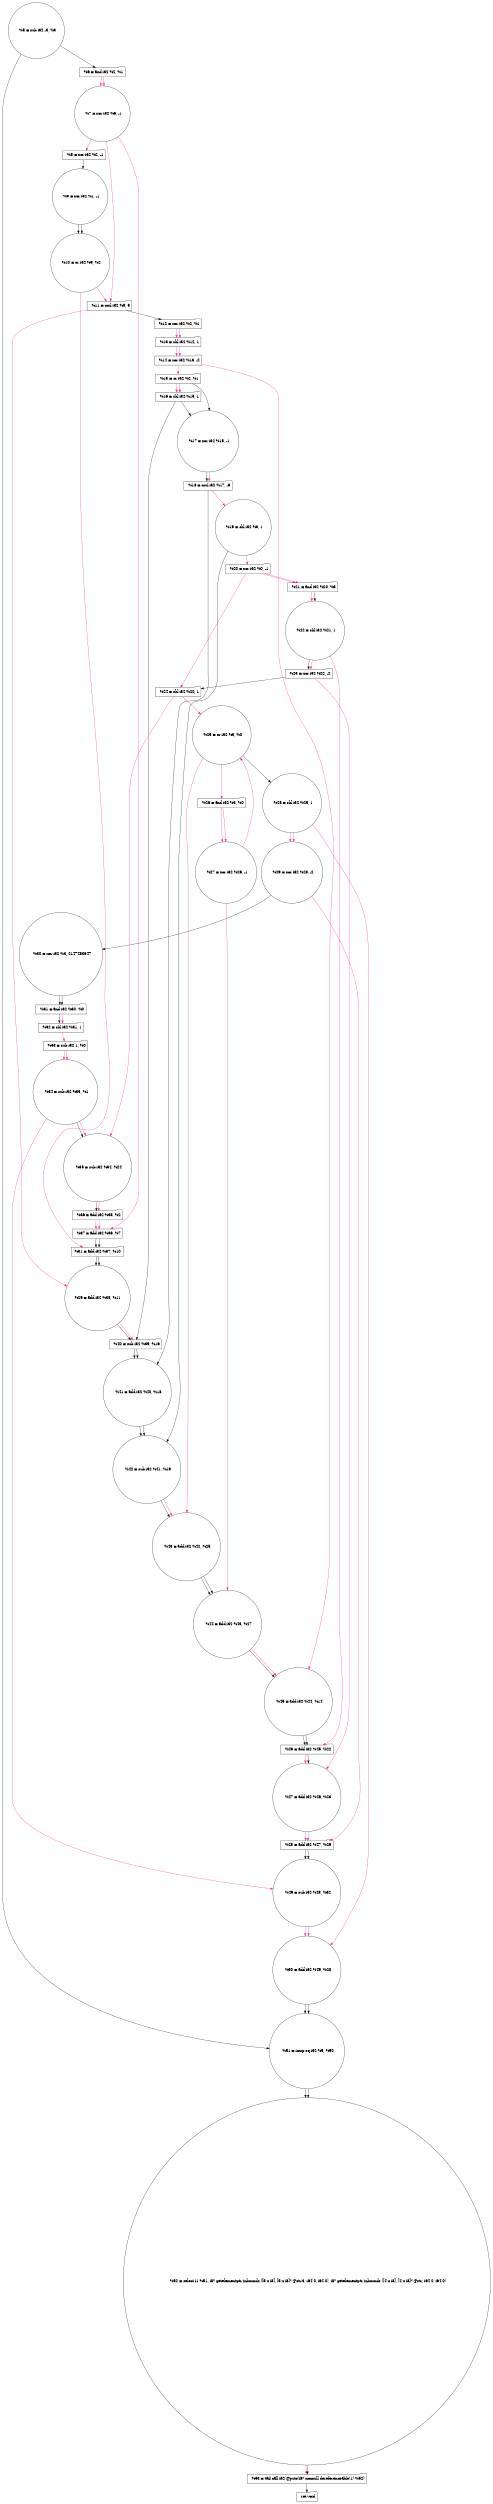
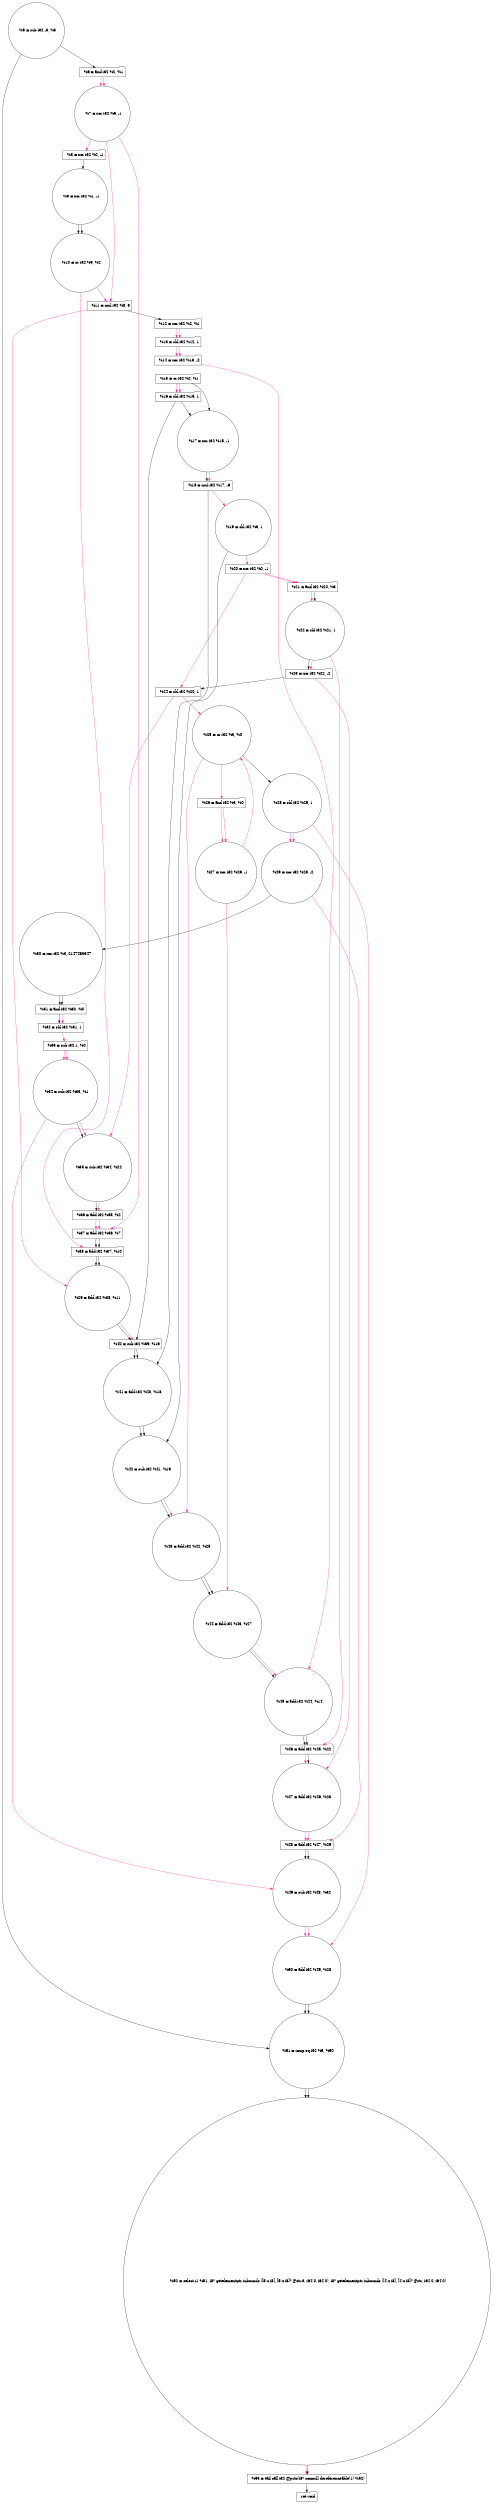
(178, 368) -> none
(98, 1252) -> (98, 1252)
